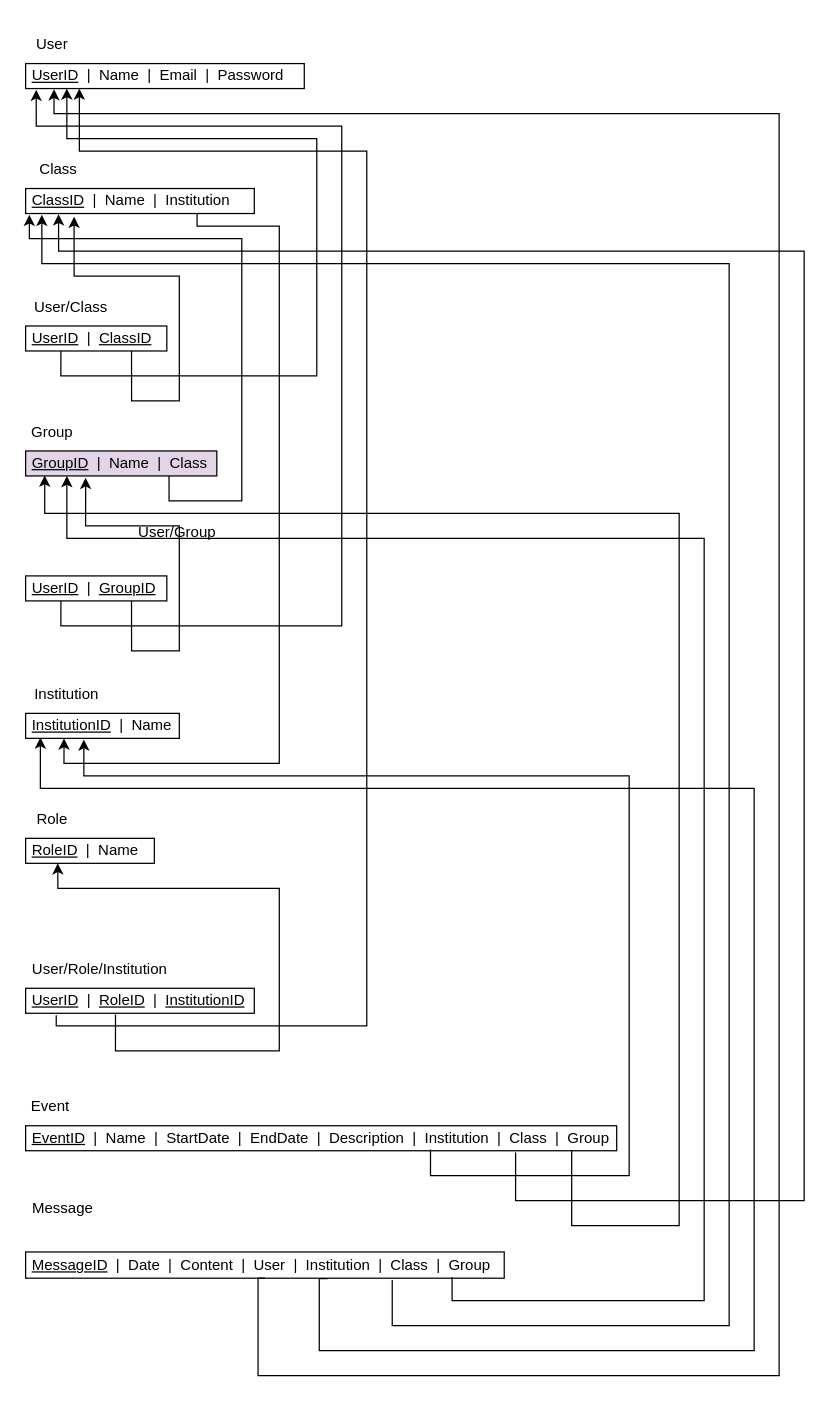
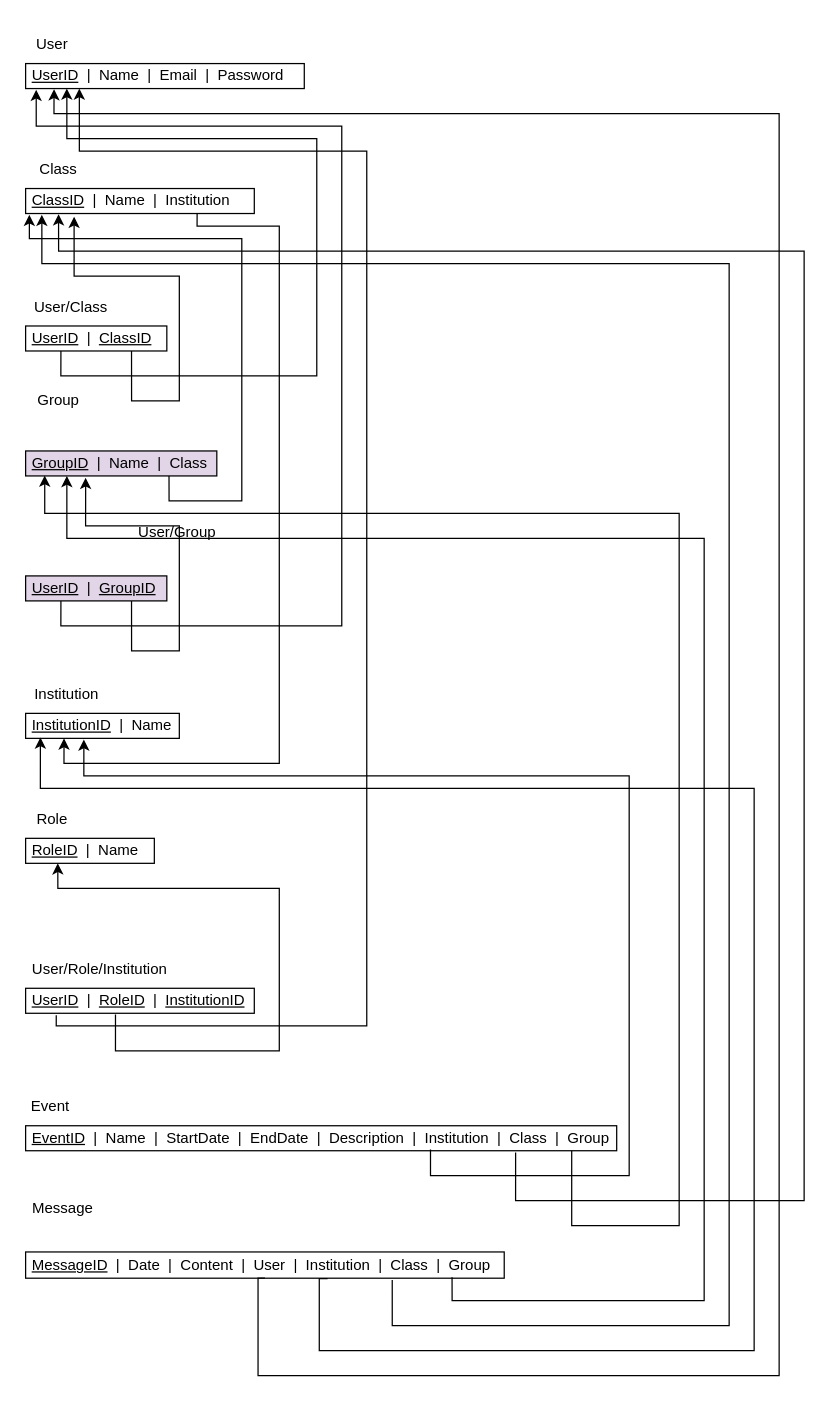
(53, 432) -> (59, 401)
(96, 588) -> (96, 588)
